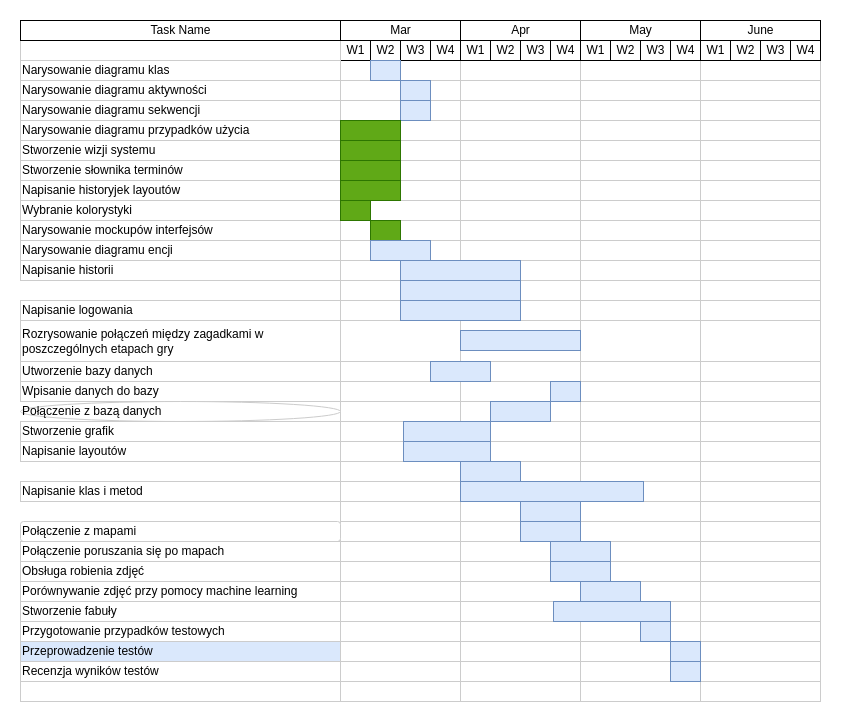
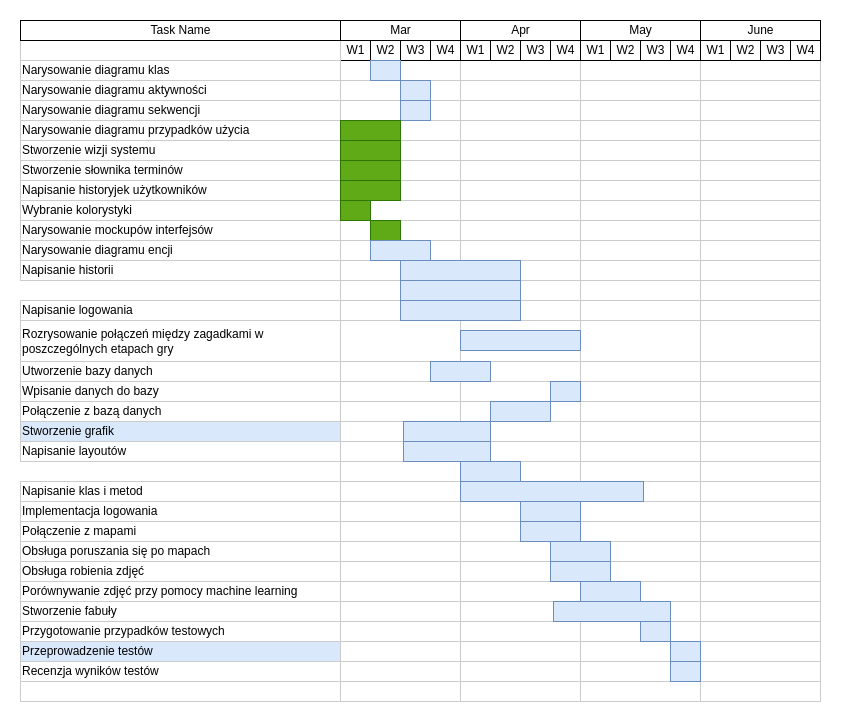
(111, 191) -> (124, 191)
(181, 412) -> (181, 412)
(181, 432) -> (181, 432)
none -> (181, 512)
(181, 532) -> (181, 532)
(129, 552) -> (121, 552)
